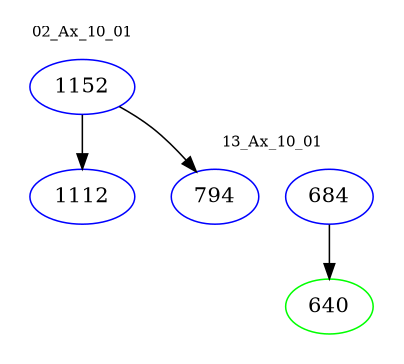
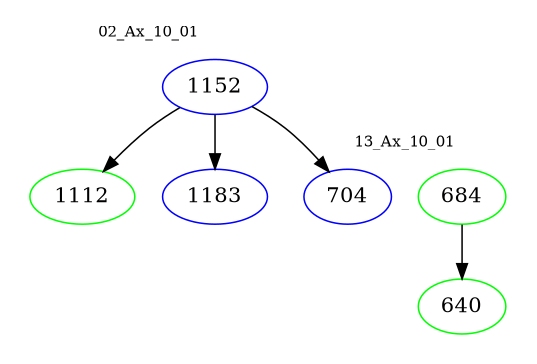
(82, 197) -> (82, 197)
none -> (215, 197)
(215, 197) -> (348, 197)
(329, 197) -> (462, 197)
